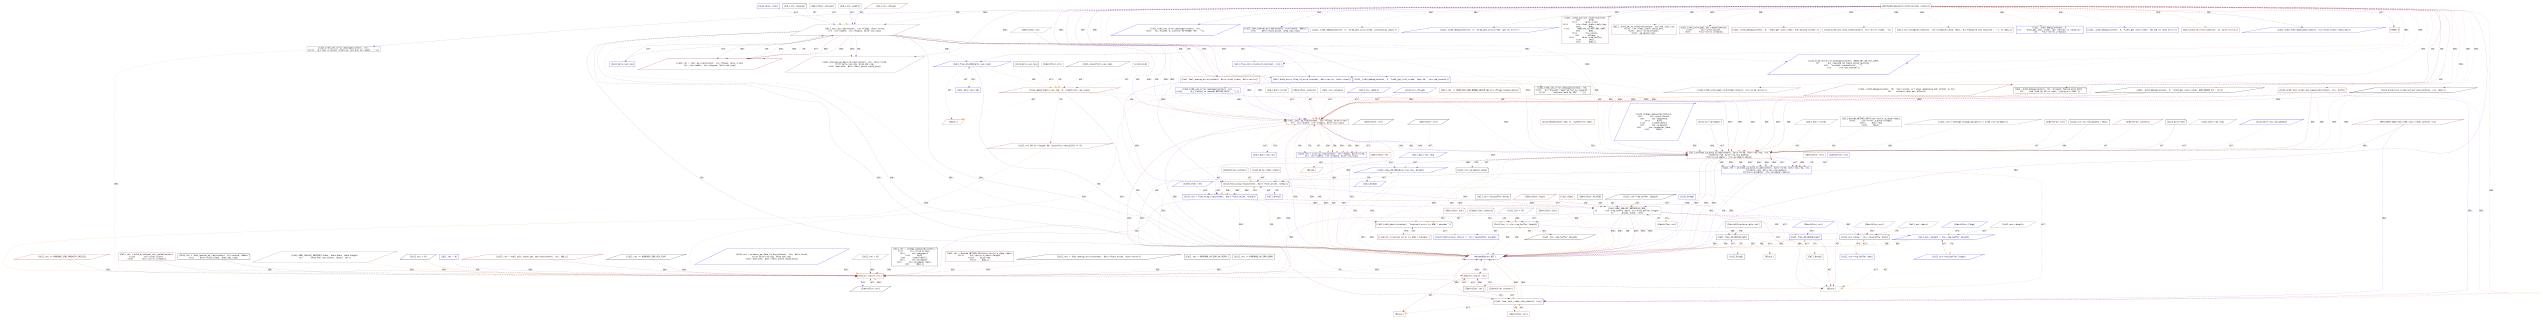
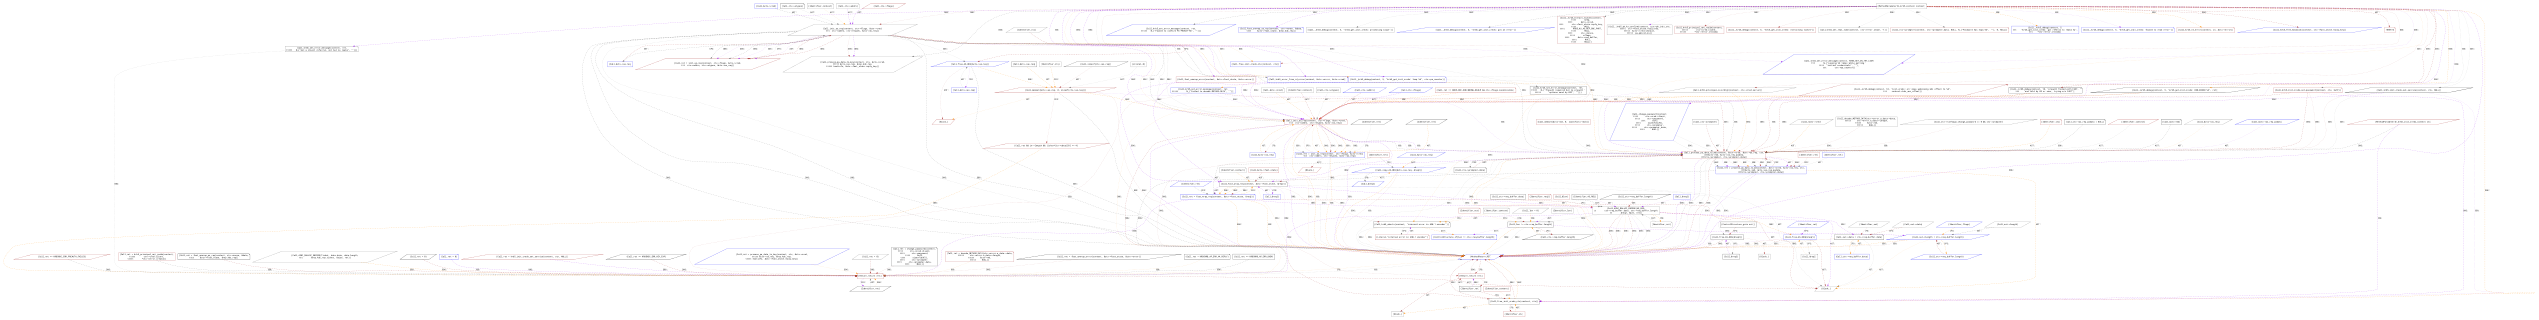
(1535, 197) -> (1540, 197)
